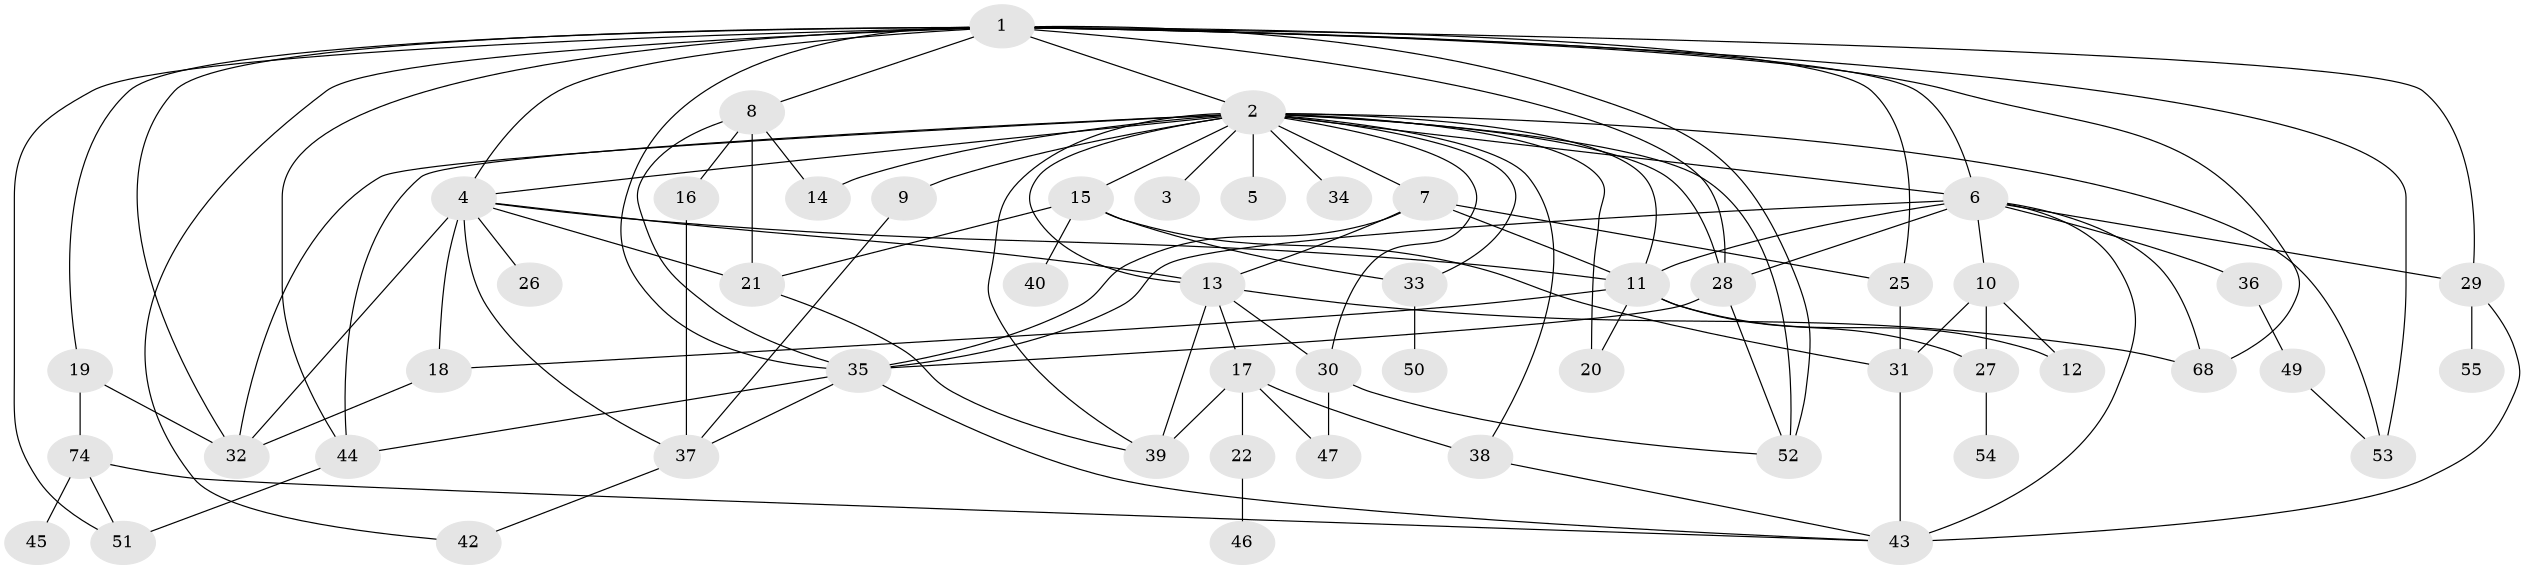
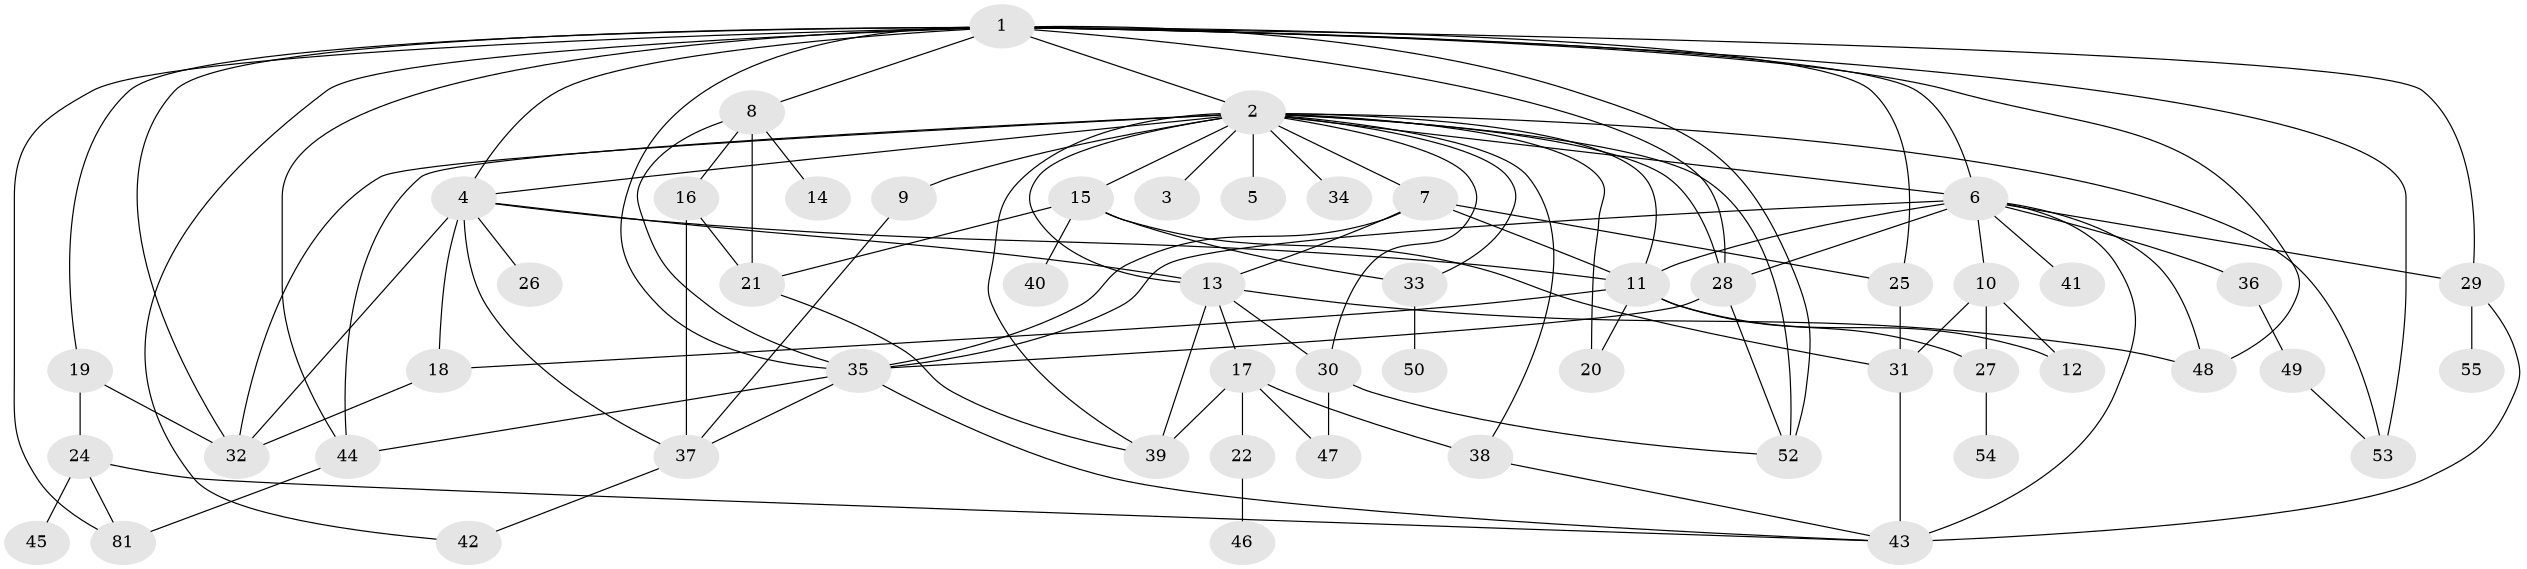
(963, 151) -> none
(608, 242) -> (719, 242)
none -> (2072, 285)
(2204, 371) -> (2204, 371)
(80, 457) -> (80, 457)
(123, 543) -> (123, 543)
